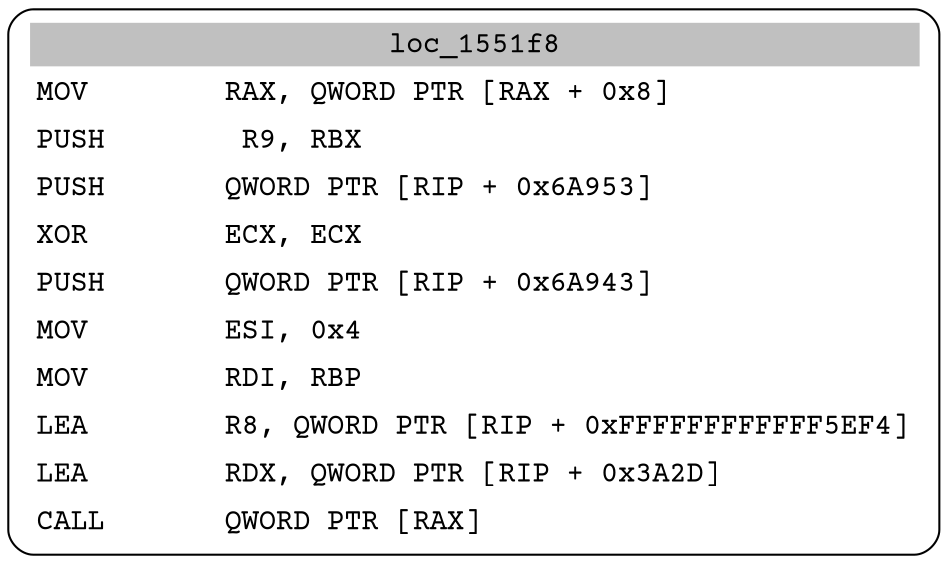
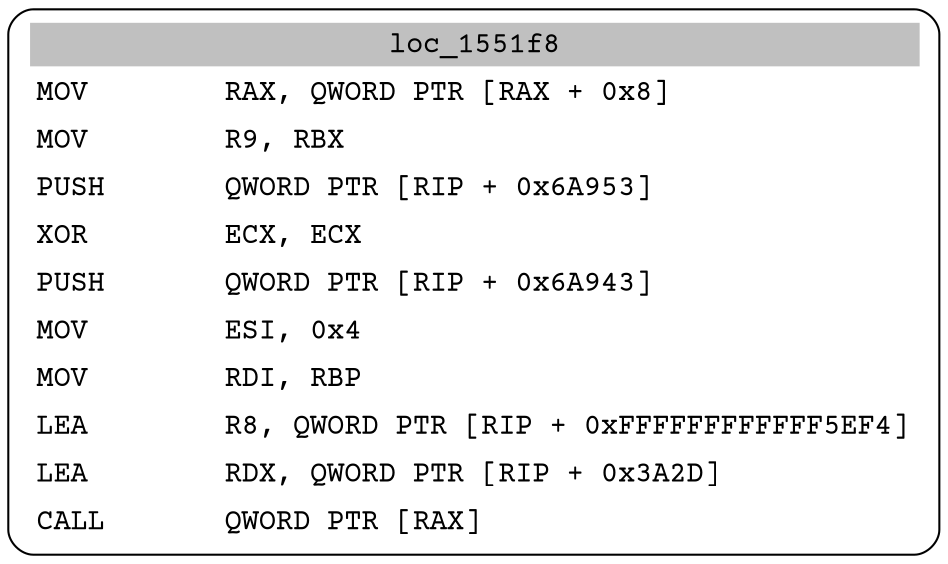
(199, 139) -> (191, 139)
